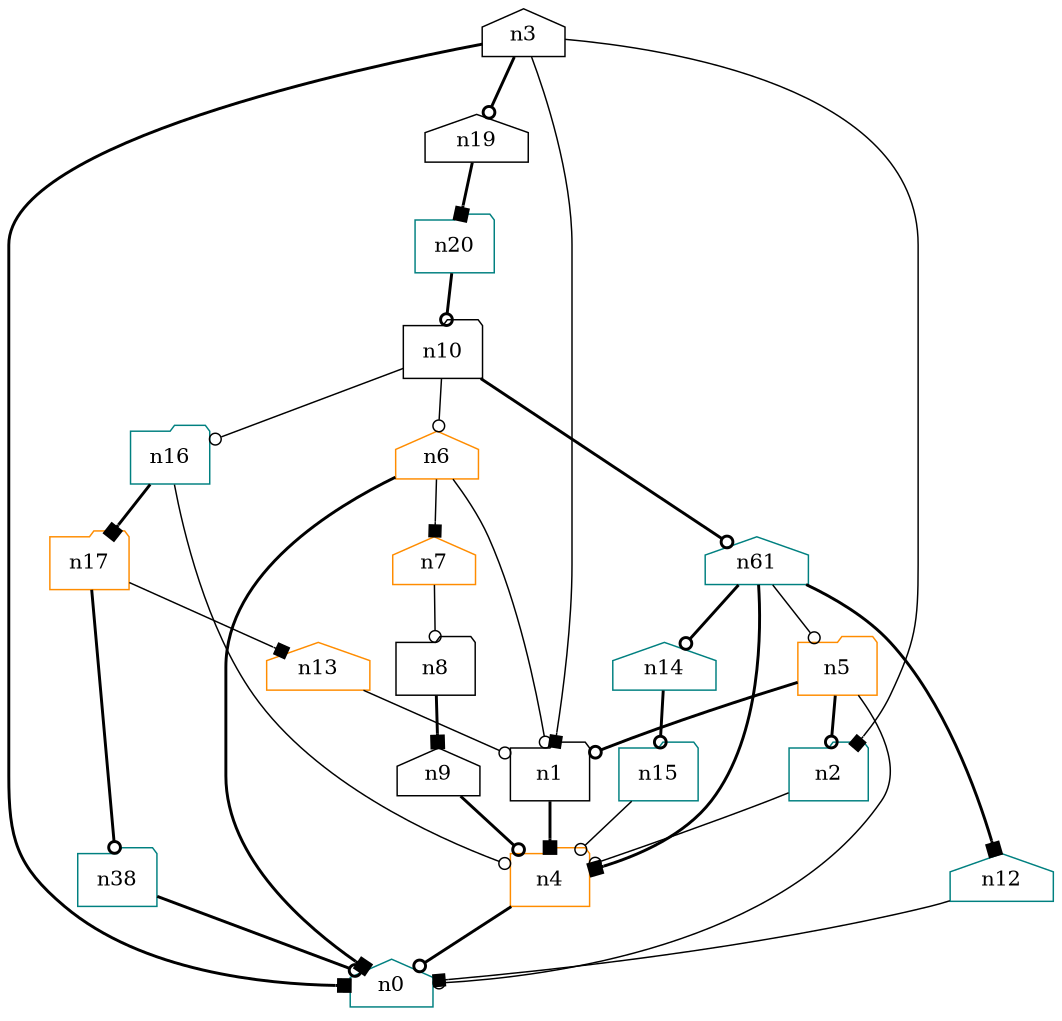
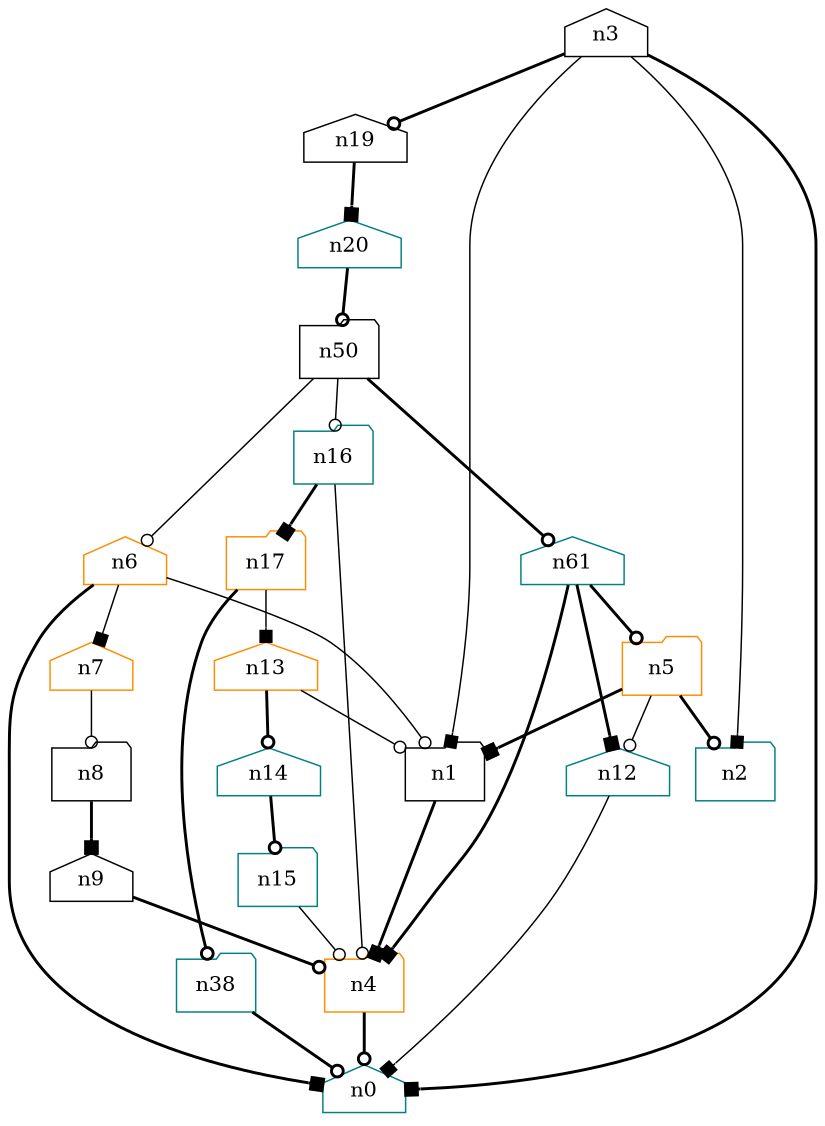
(455, 246) -> (350, 246)
(443, 352) -> (339, 352)
(792, 609) -> (611, 609)
(714, 612) -> (267, 713)
(699, 714) -> (560, 718)
(700, 826) -> none
(737, 915) -> (642, 718)
